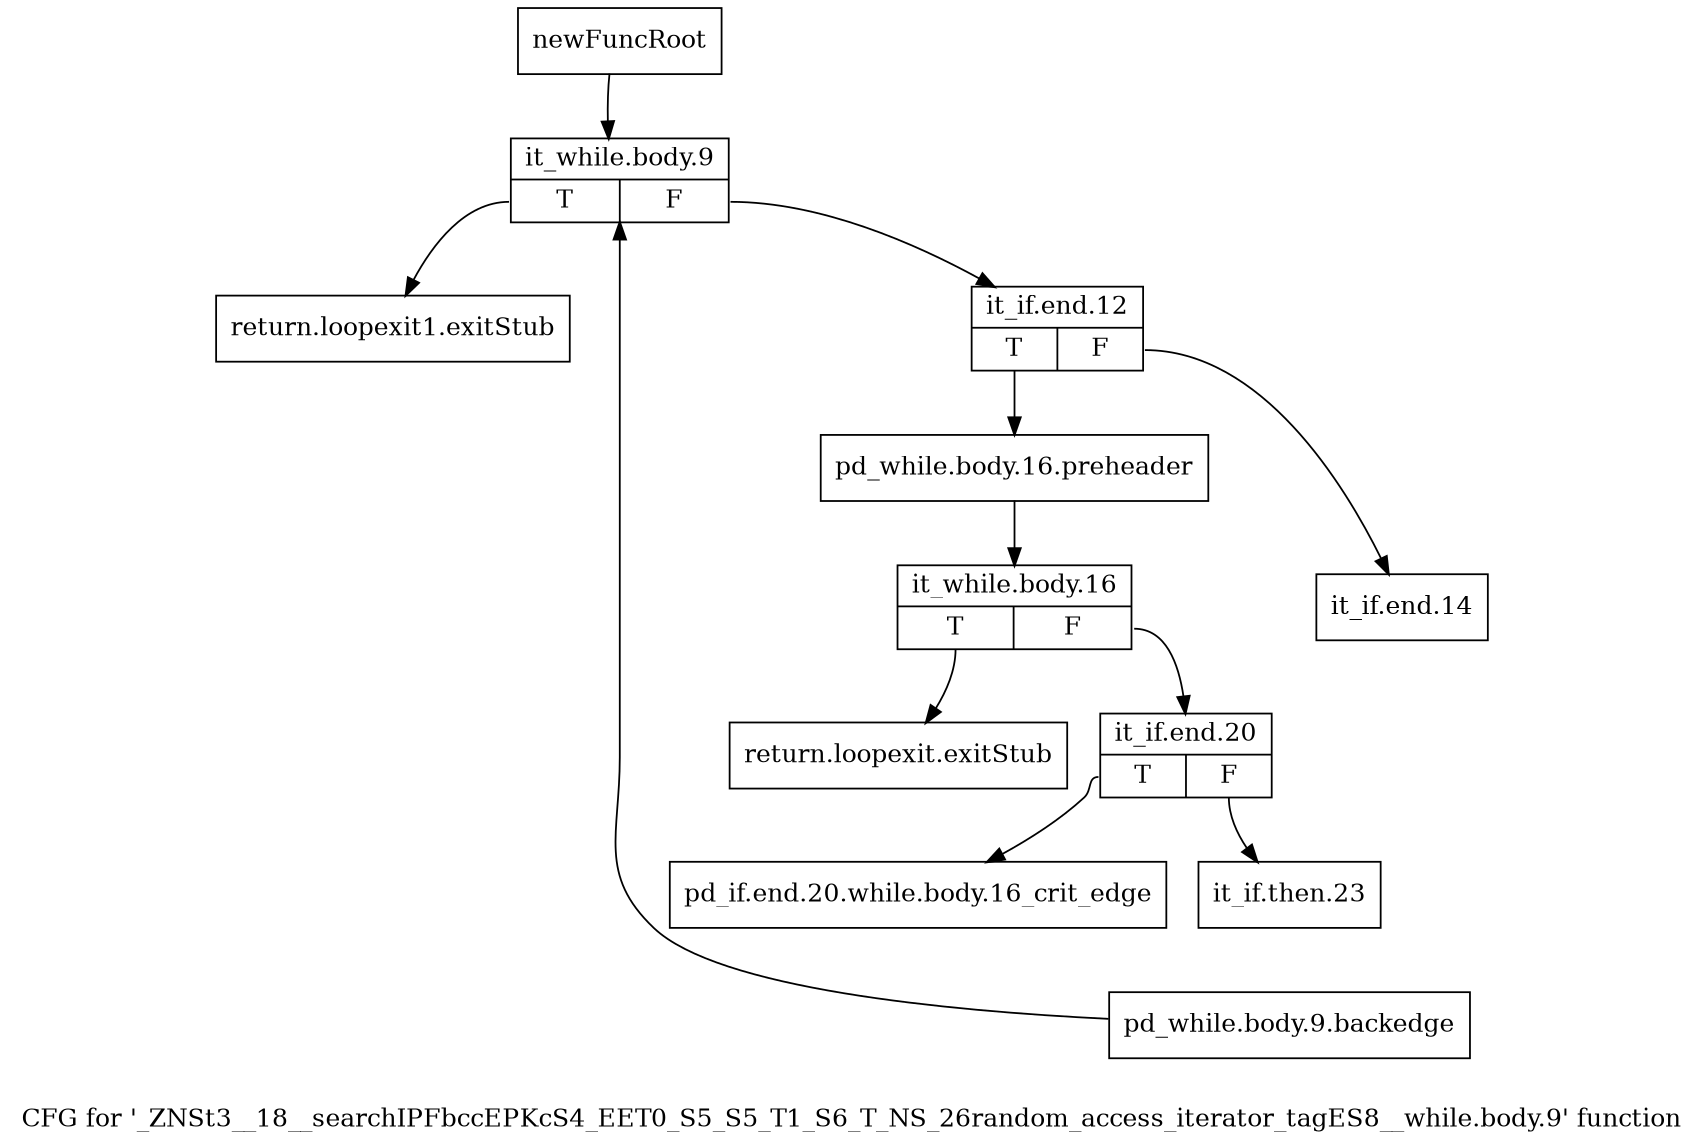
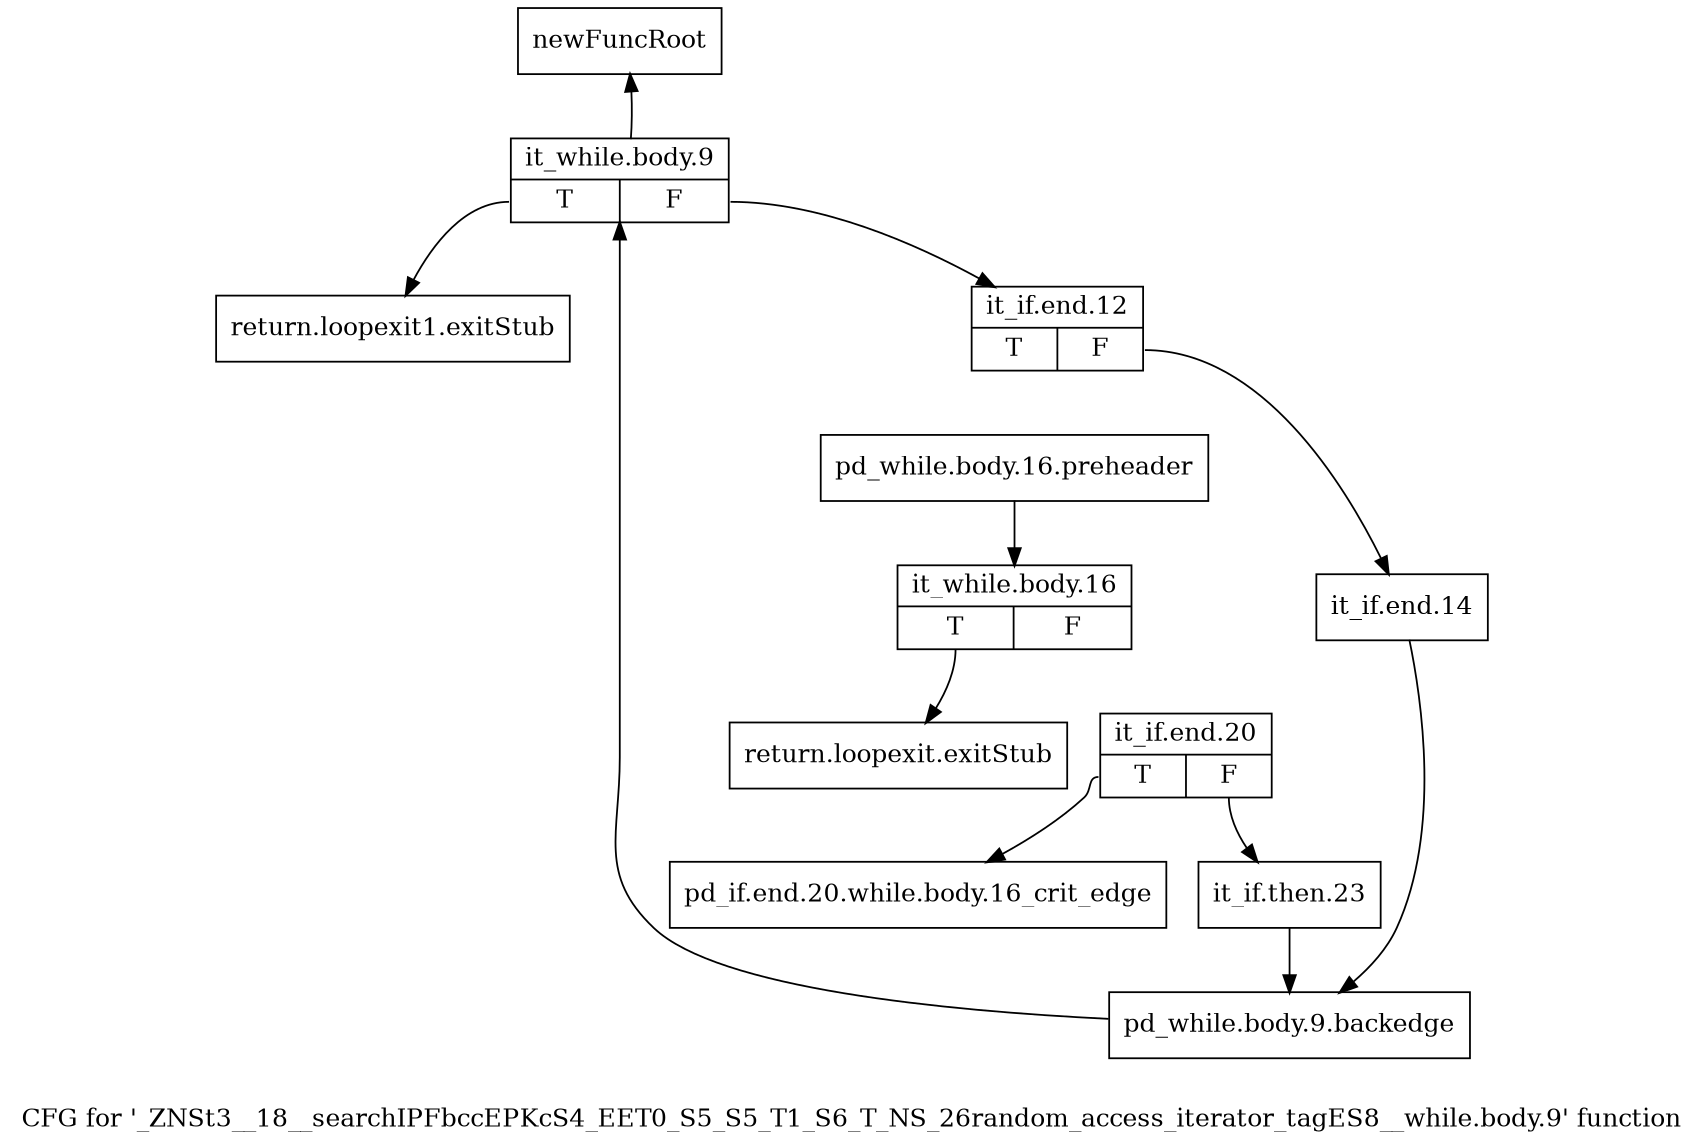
(608, 97) -> (632, 115)
(1015, 394) -> none
(1170, 653) -> none
none -> (1422, 820)
none -> (1290, 951)
